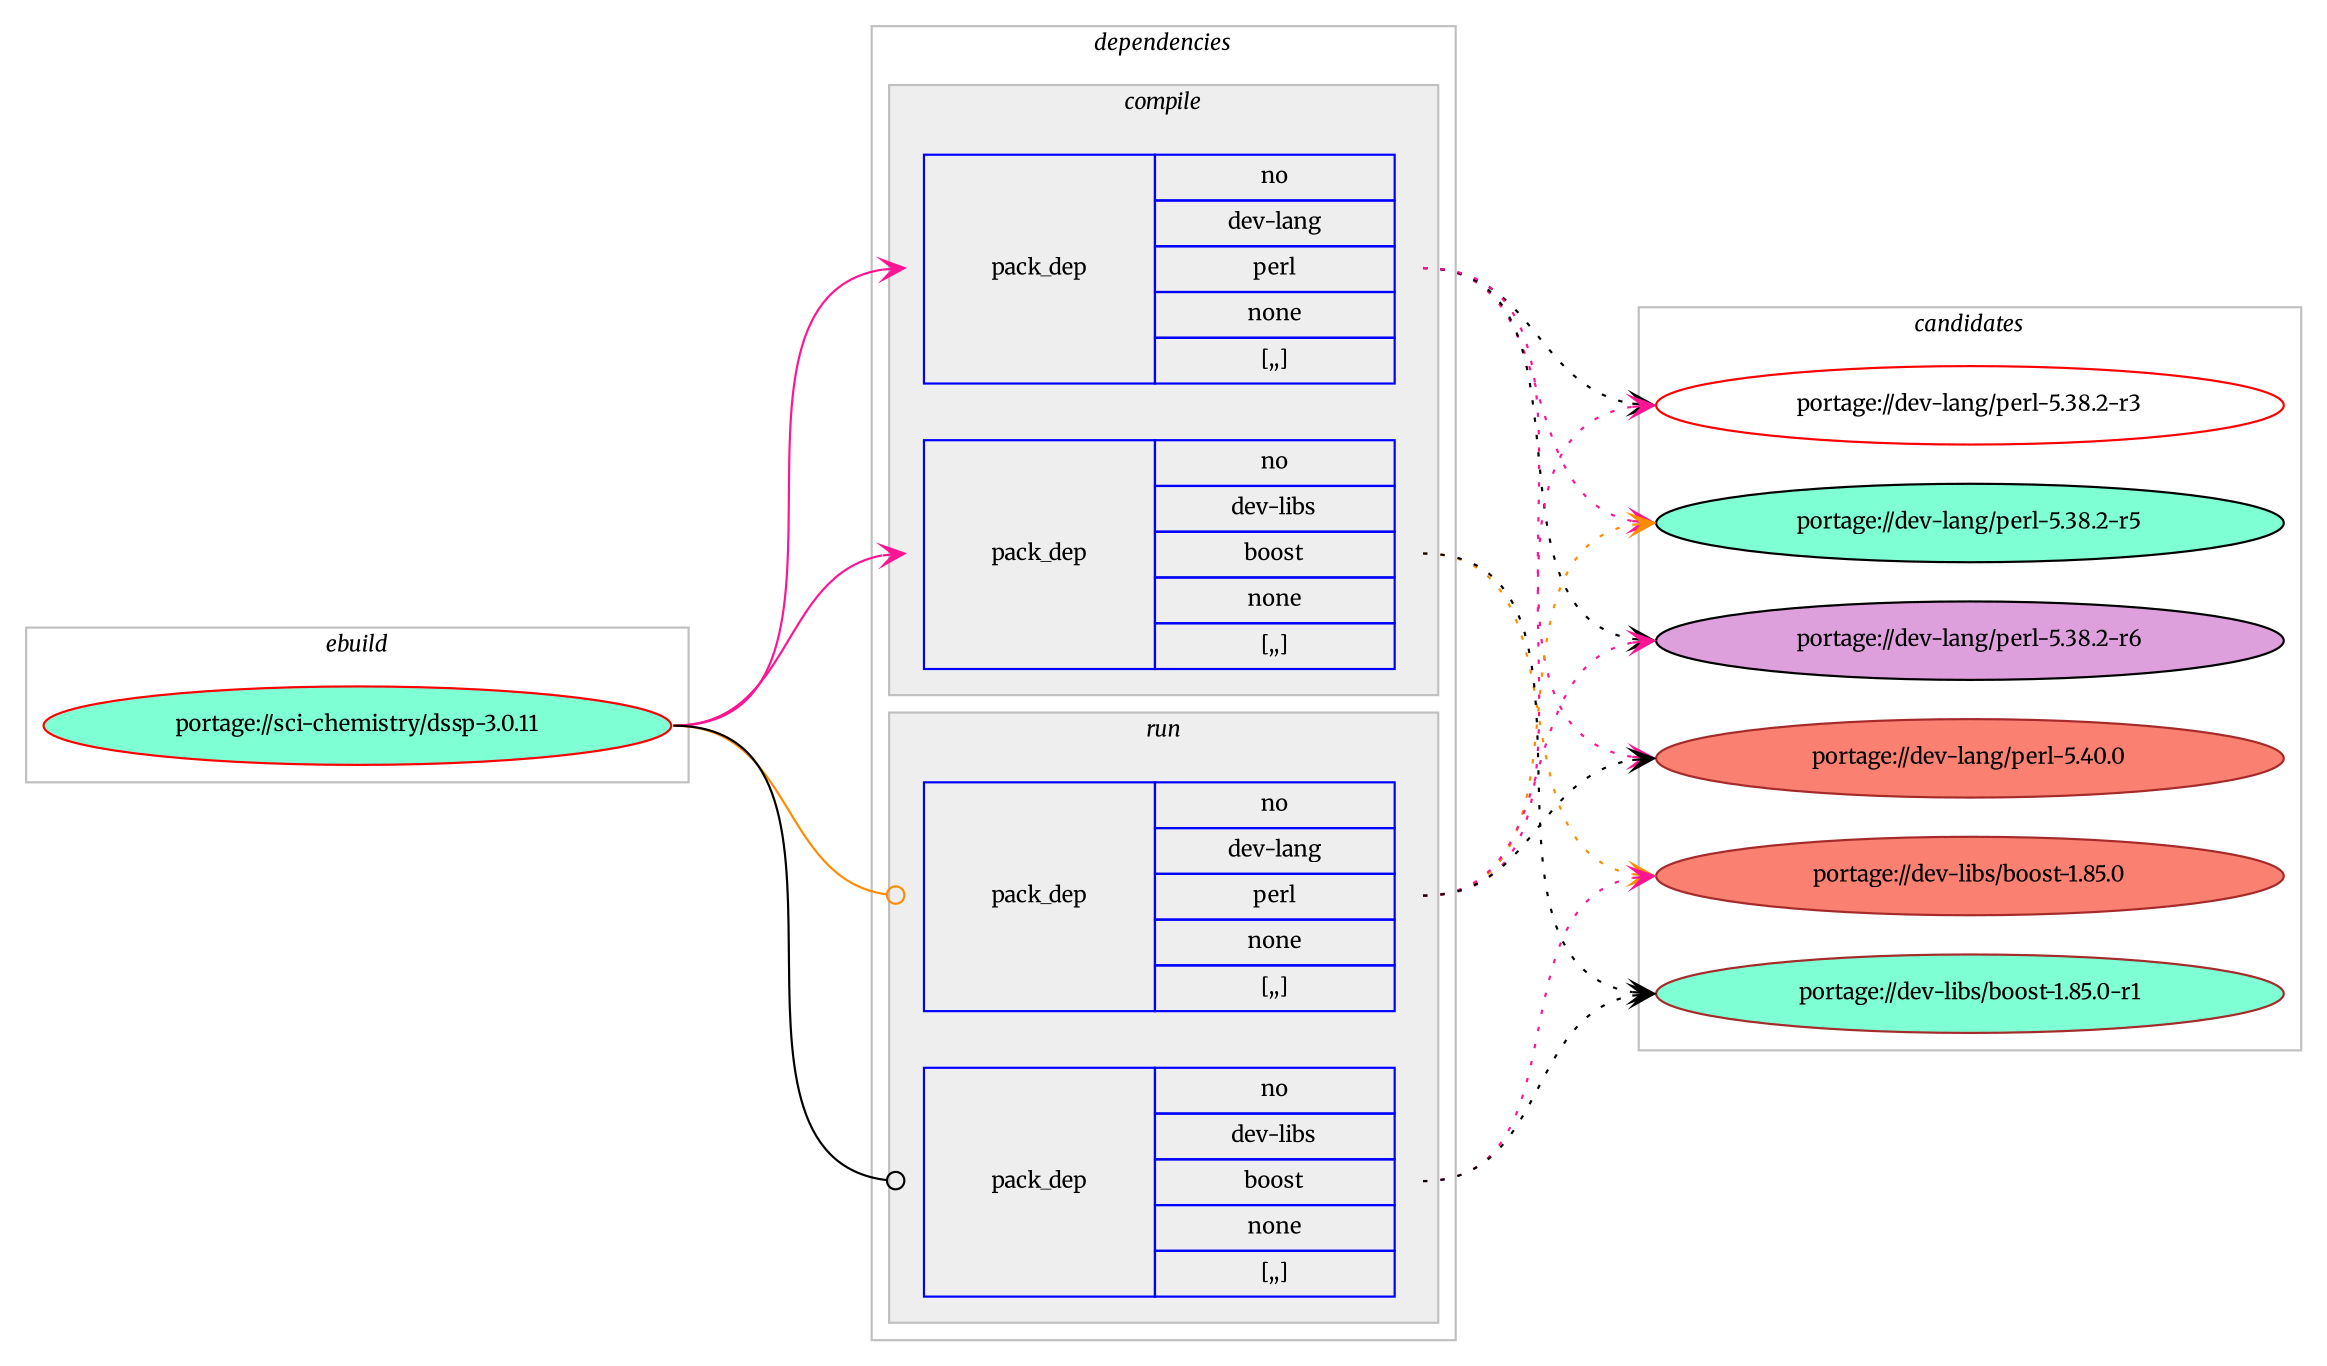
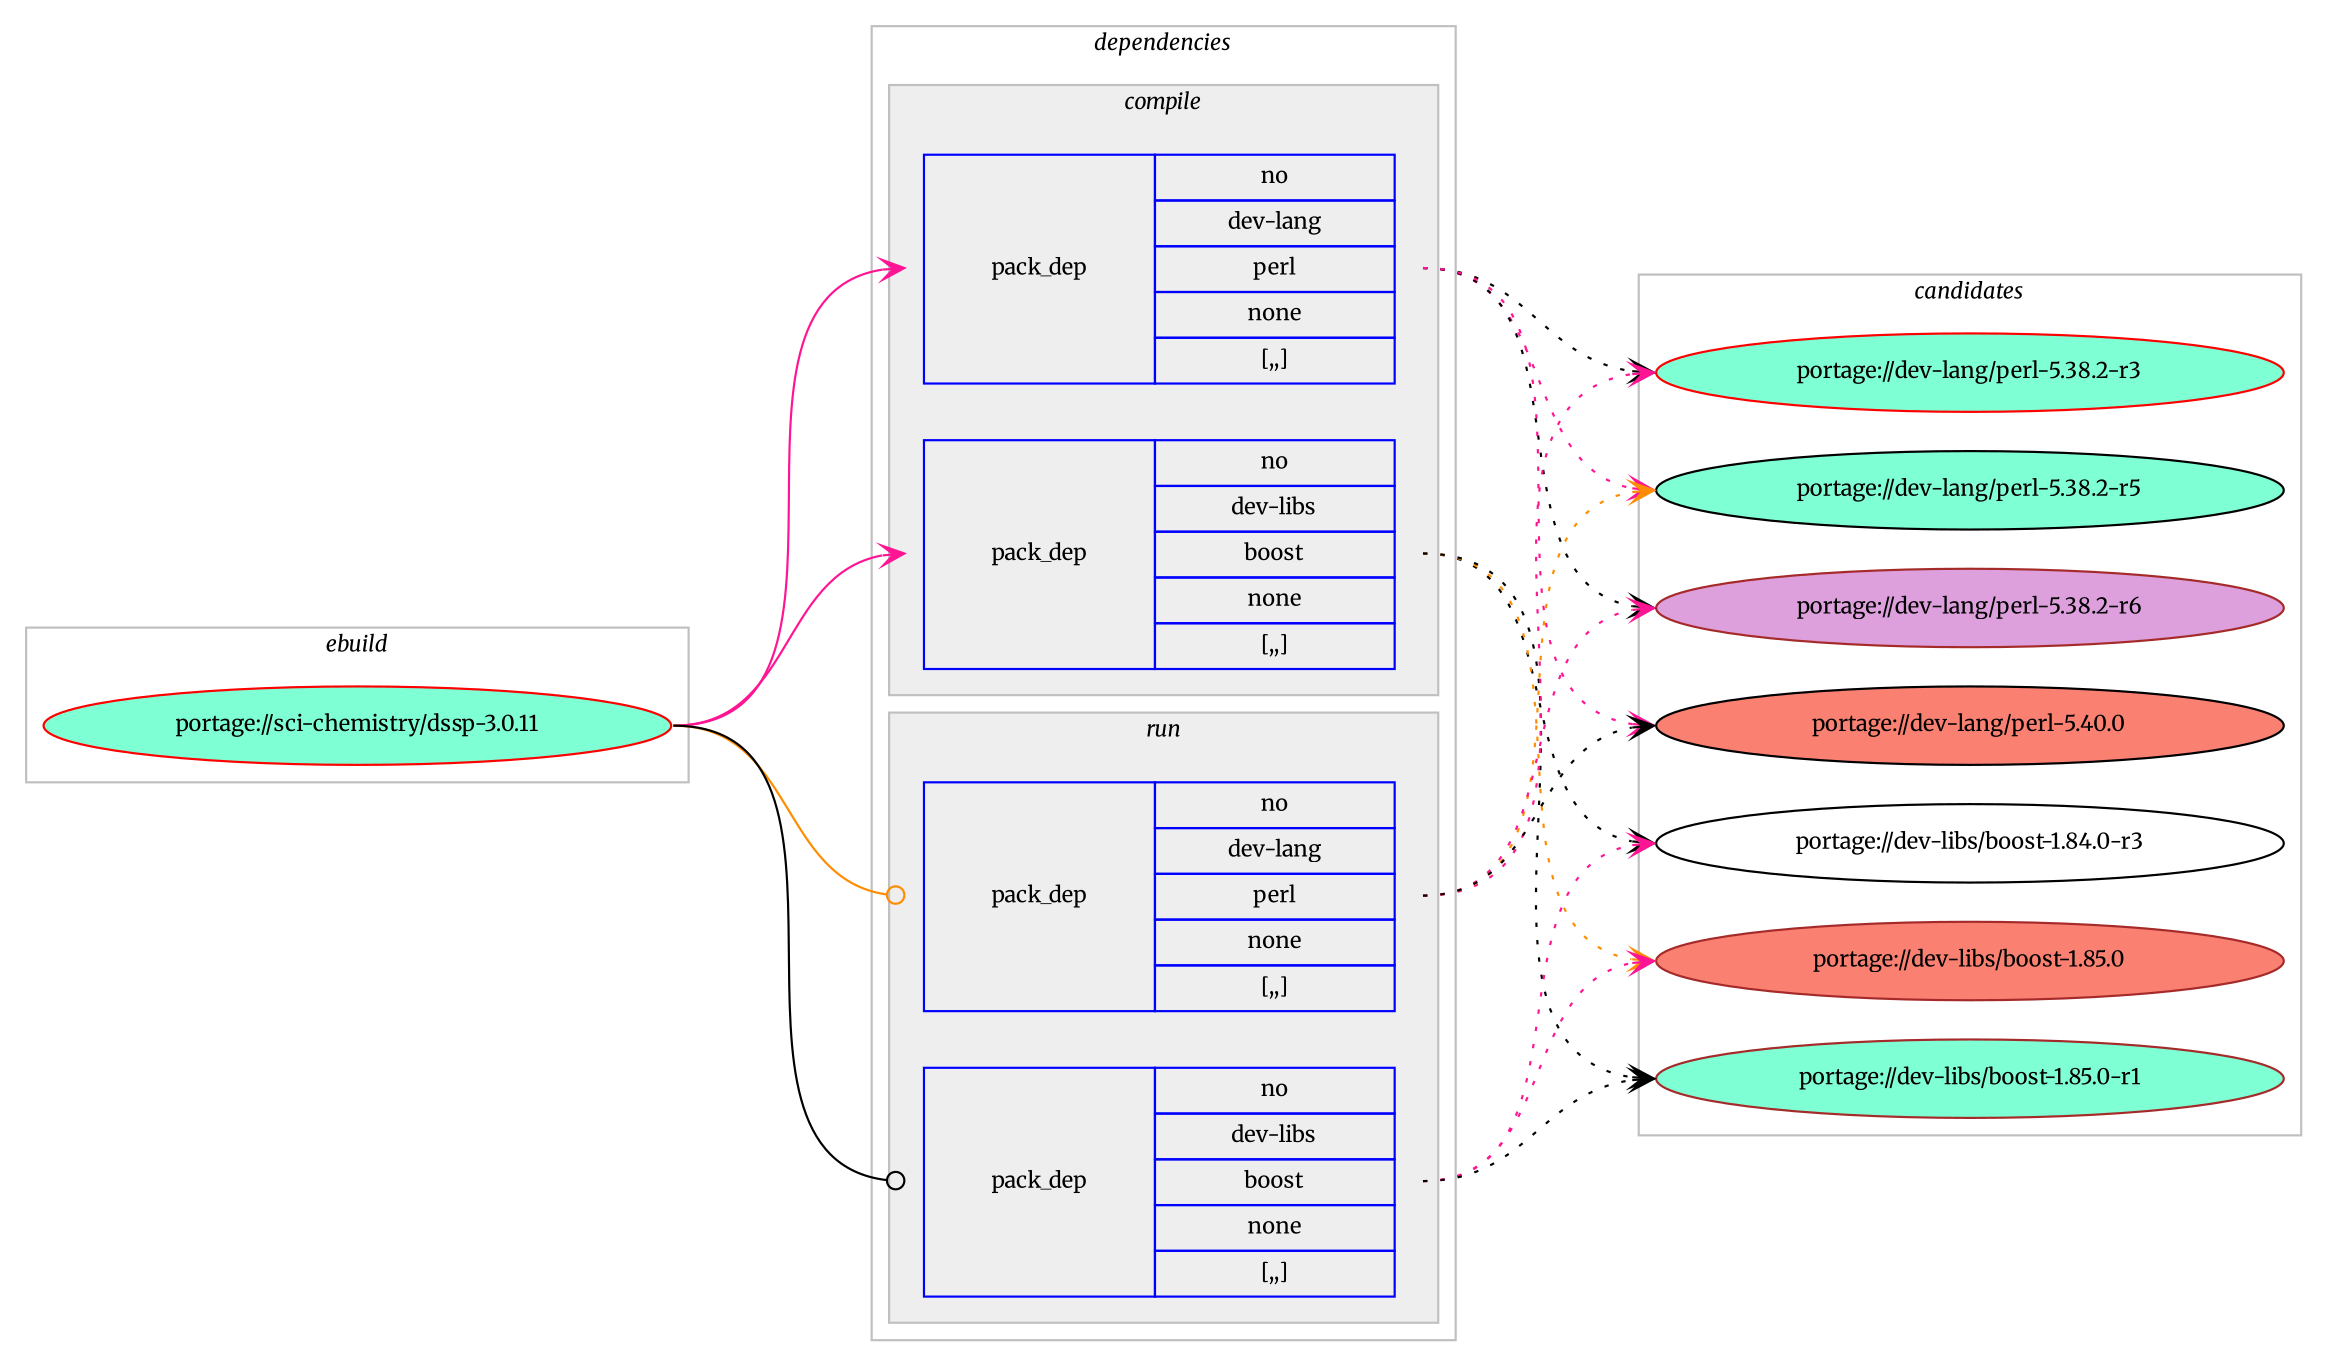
(1970, 405) -> (1970, 373)
(1970, 641) -> (1970, 608)
(1970, 758) -> (1970, 726)
none -> (1970, 843)
